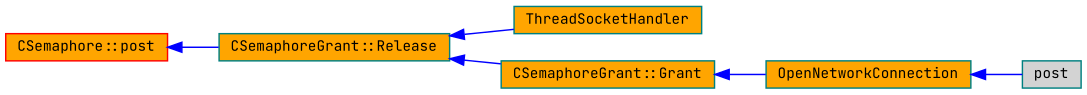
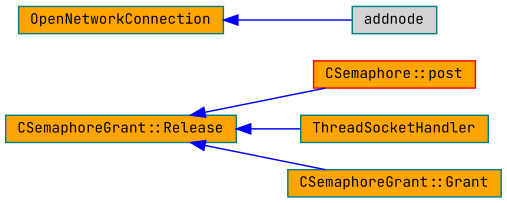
(200, 47) -> (265, 100)
(748, 74) -> none
(1052, 74) -> (395, 20)
